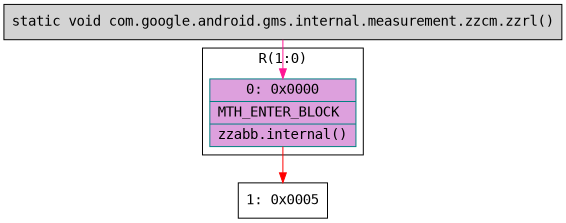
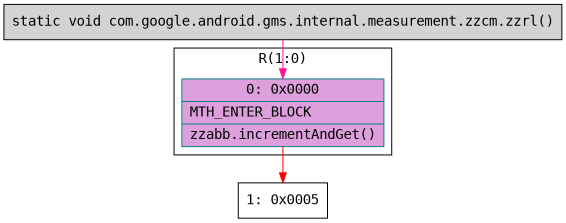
(283, 135) -> (283, 135)
